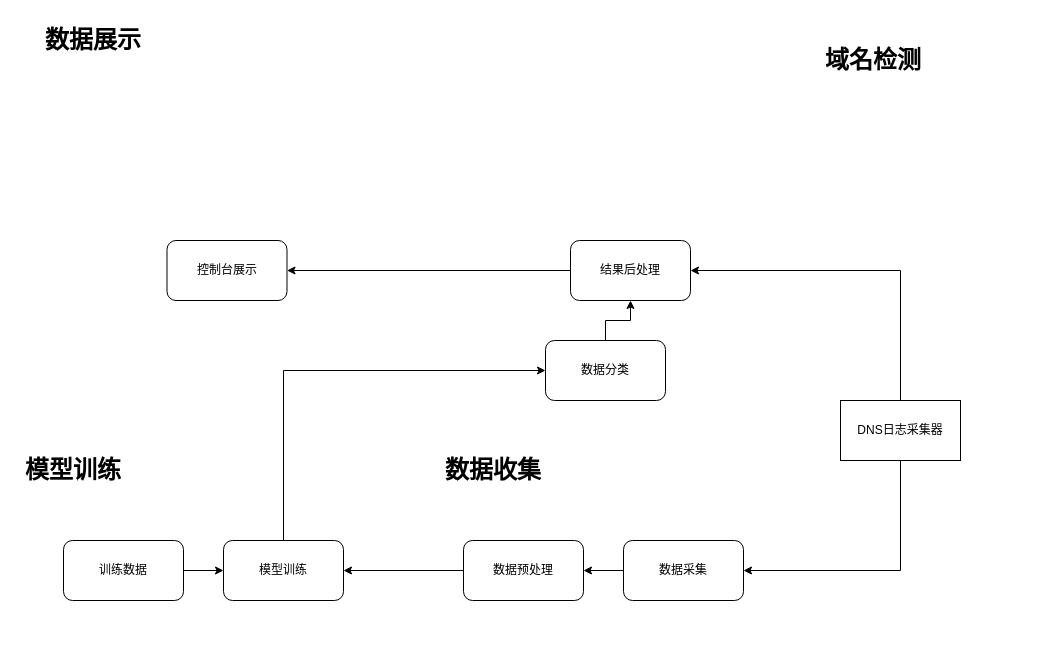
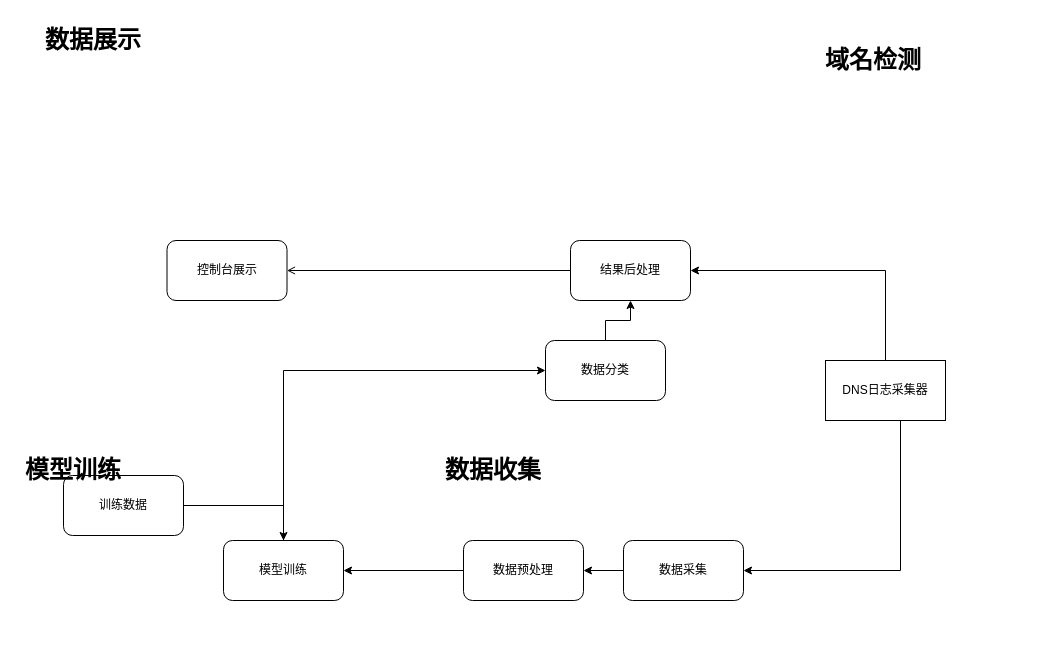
(295, 271) -> (293, 271)
(901, 431) -> (886, 391)
(124, 571) -> (124, 506)
